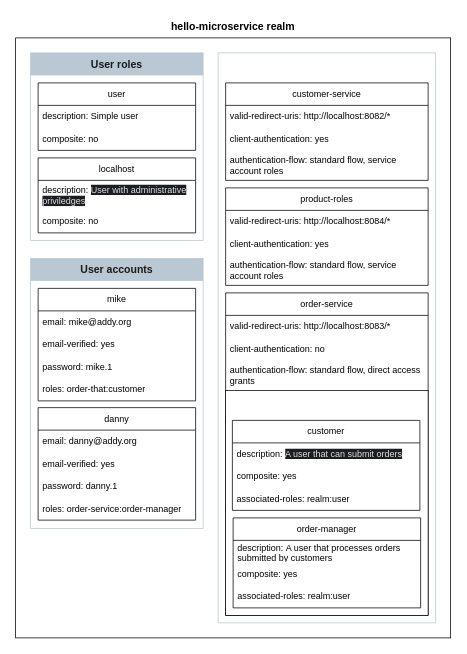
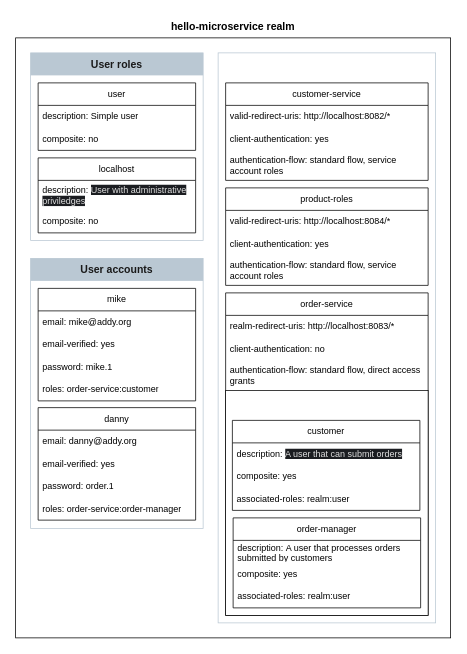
(327, 327) -> (327, 327)
(103, 390) -> (110, 390)
(83, 486) -> (83, 486)
